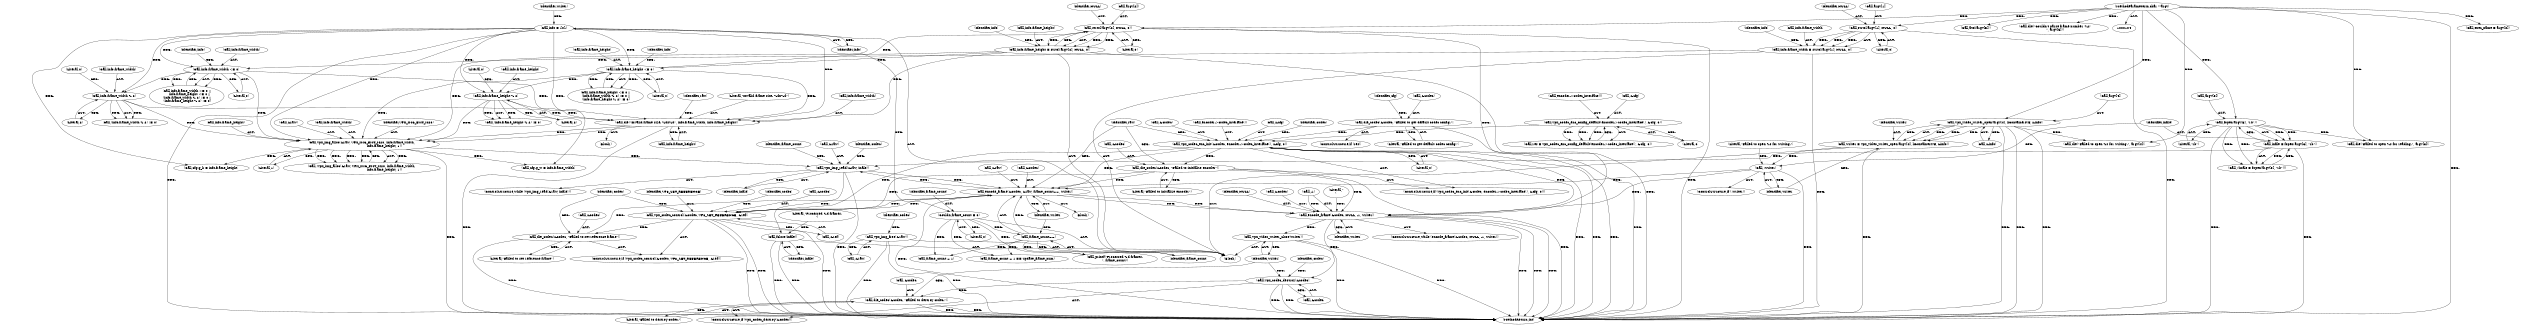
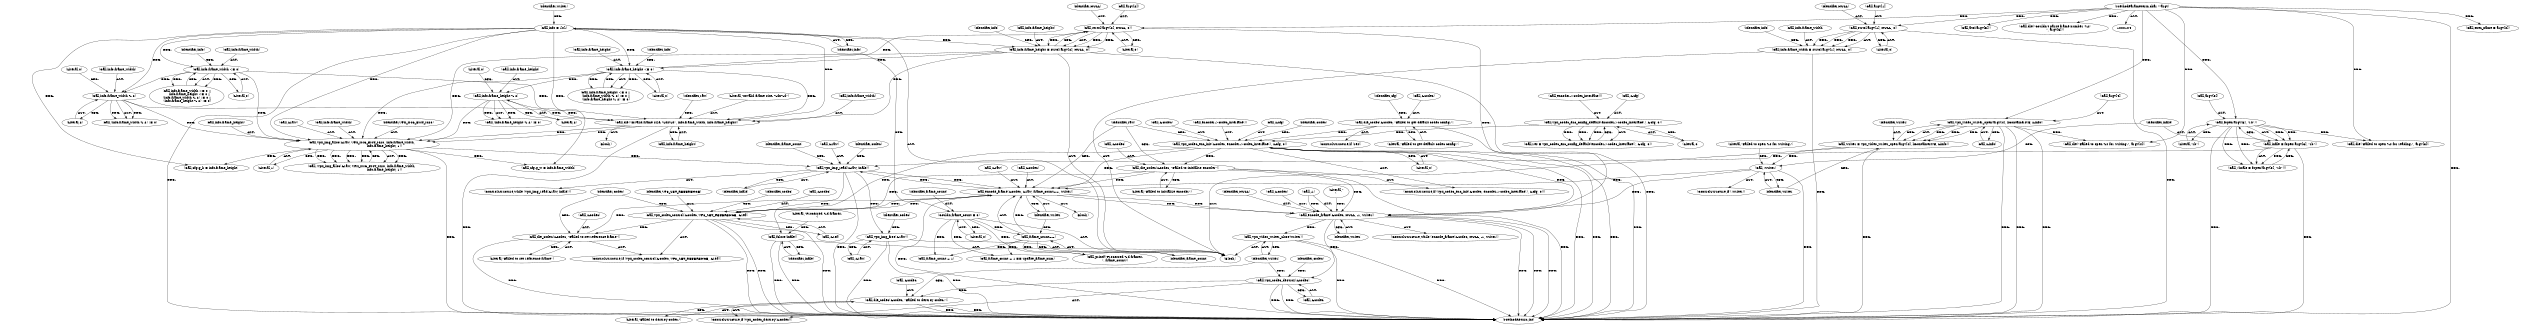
(1626, 40) -> none
(476, 47) -> (859, 37)
(1004, 55) -> none
none -> (870, 198)
